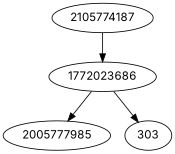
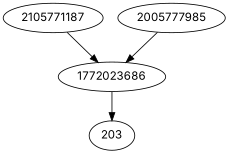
(103, 18) -> (53, 18)
(82, 103) -> (145, 44)
(148, 136) -> (112, 136)
